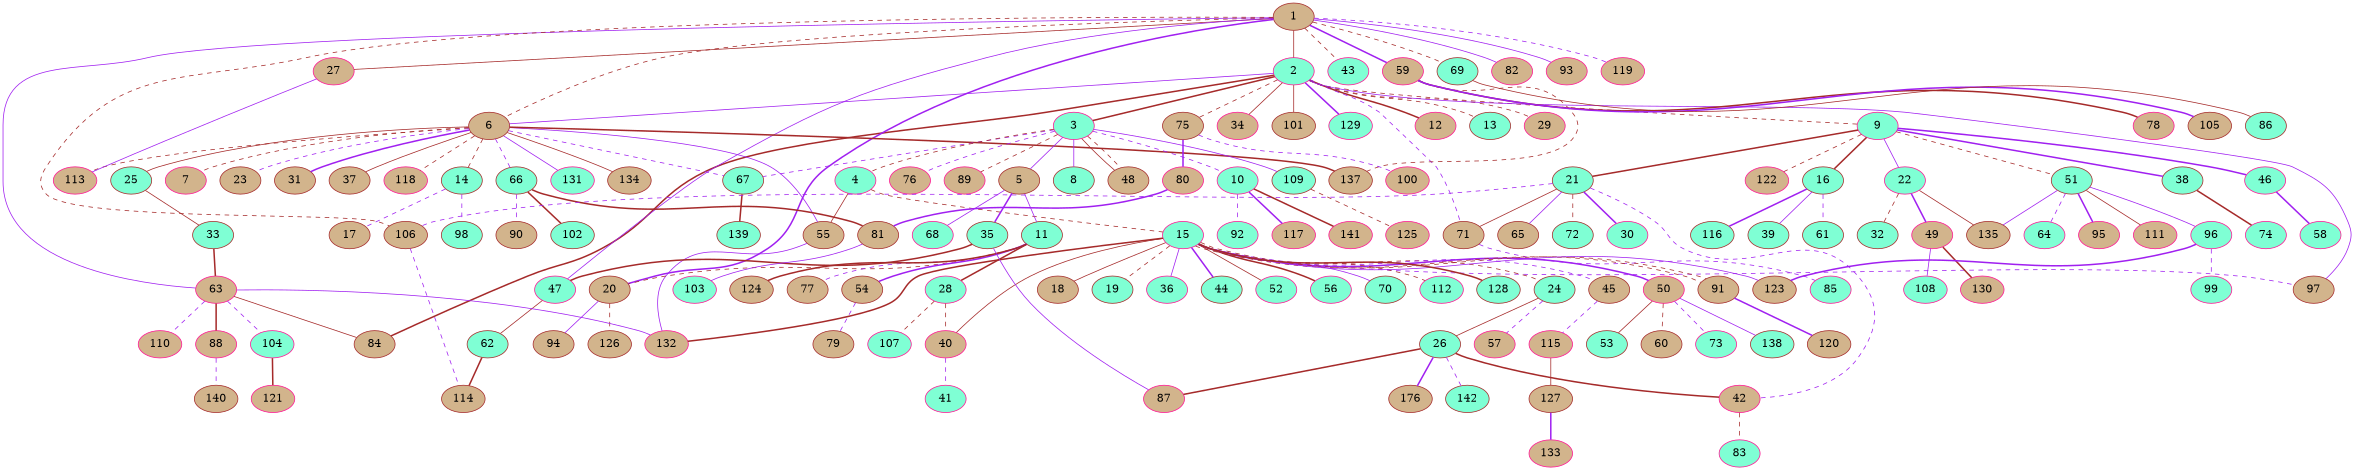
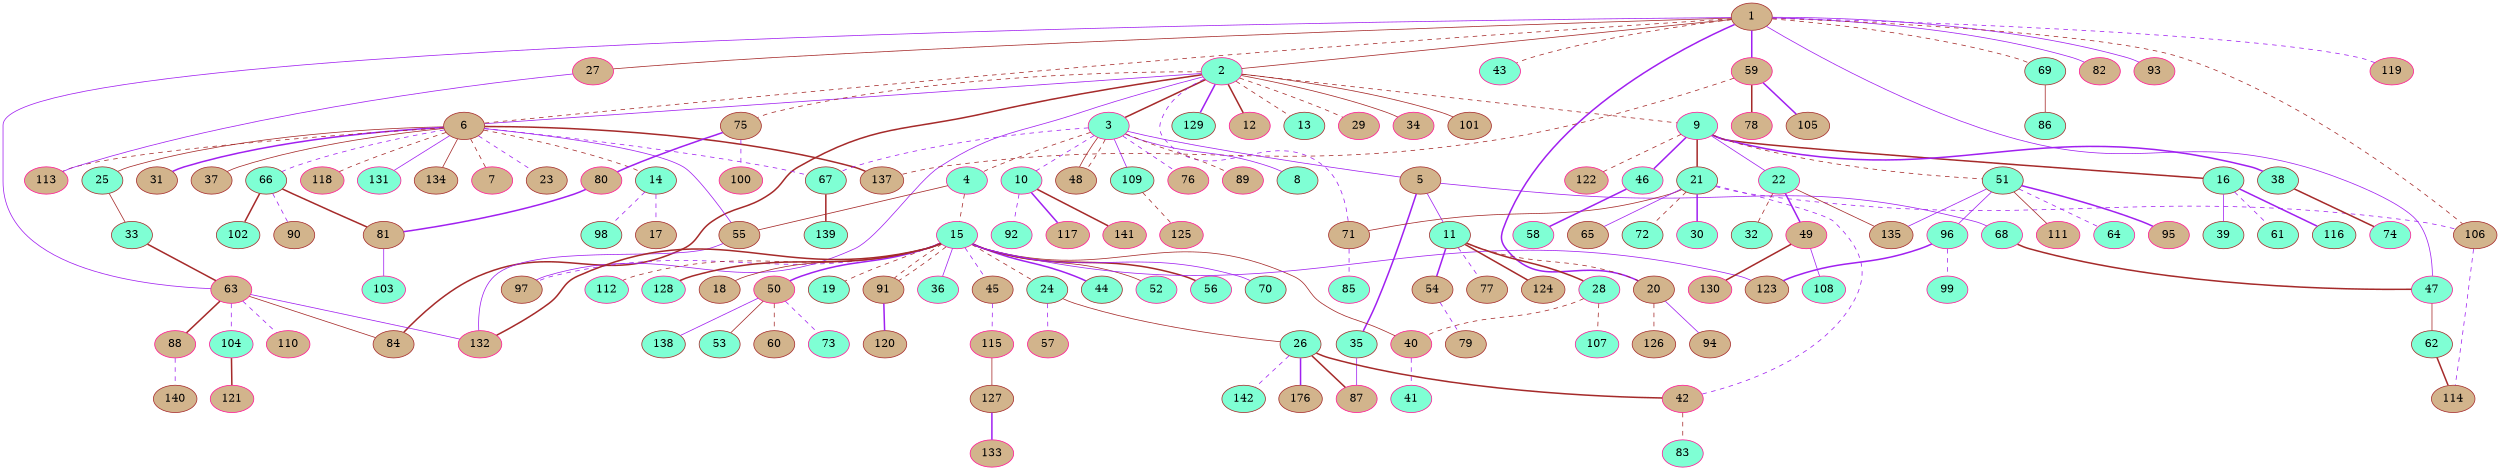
(1351, 126) -> (1194, 126)
(731, 260) -> (2213, 281)
(1498, 290) -> (664, 290)
